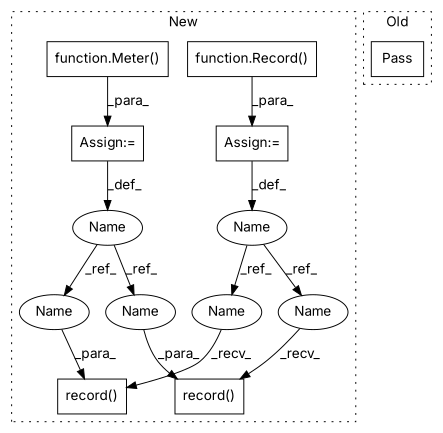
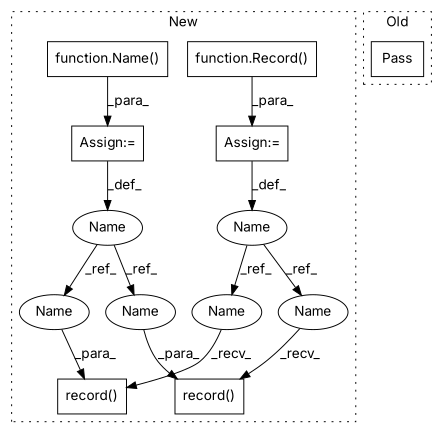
(108, 59) -> (108, 59)
